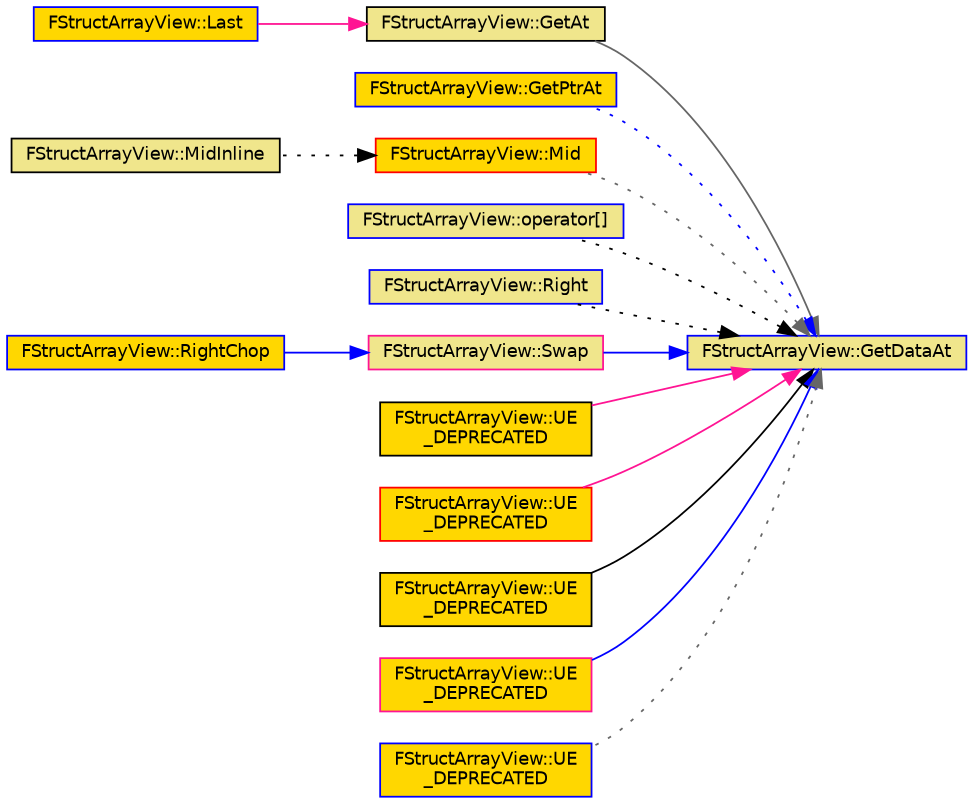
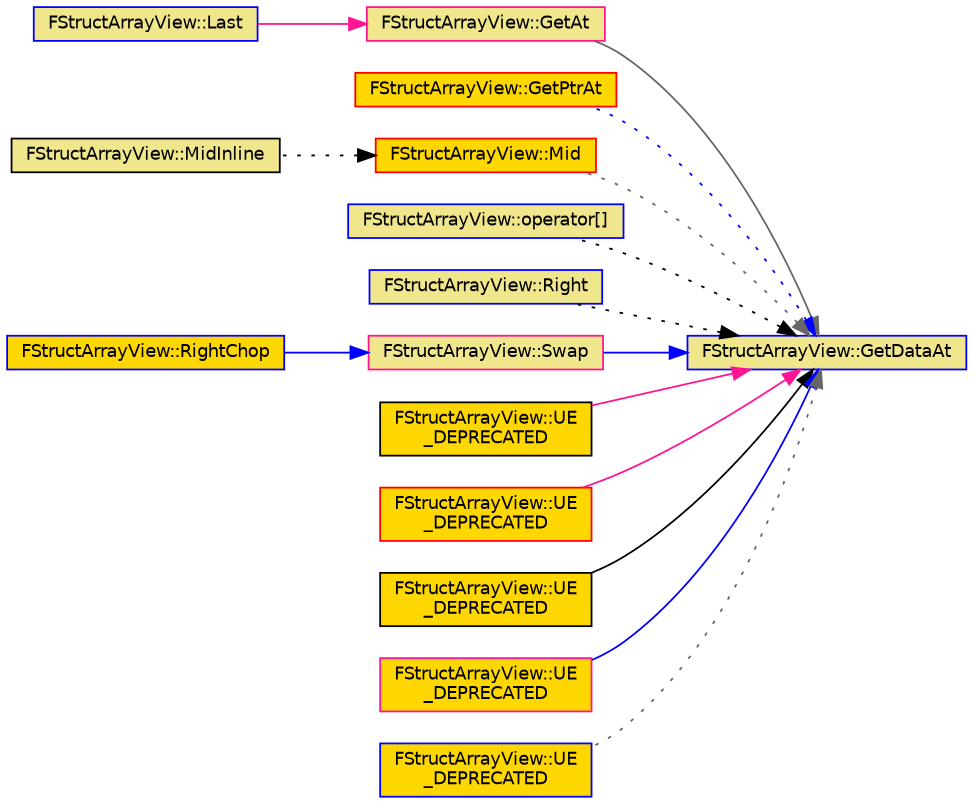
(146, 24) -> (146, 24)
(486, 24) -> (486, 24)
(486, 90) -> (486, 90)
